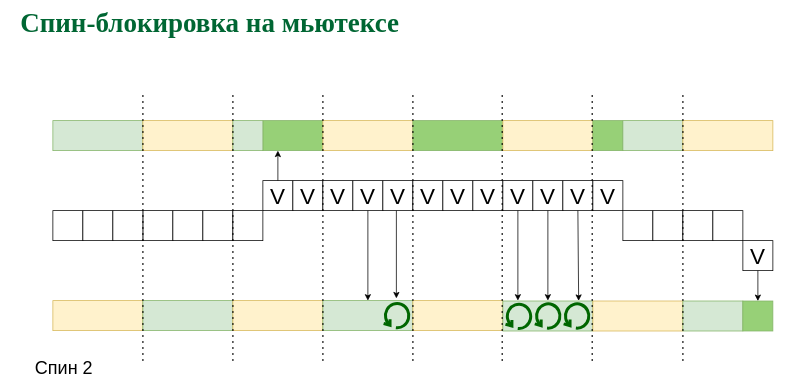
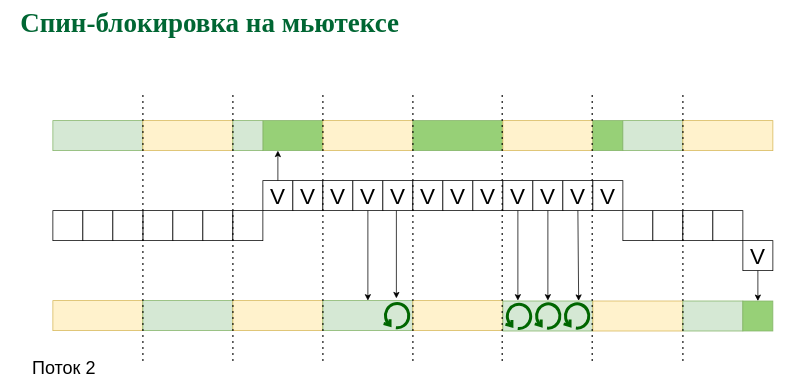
(64, 368) -> (64, 368)
